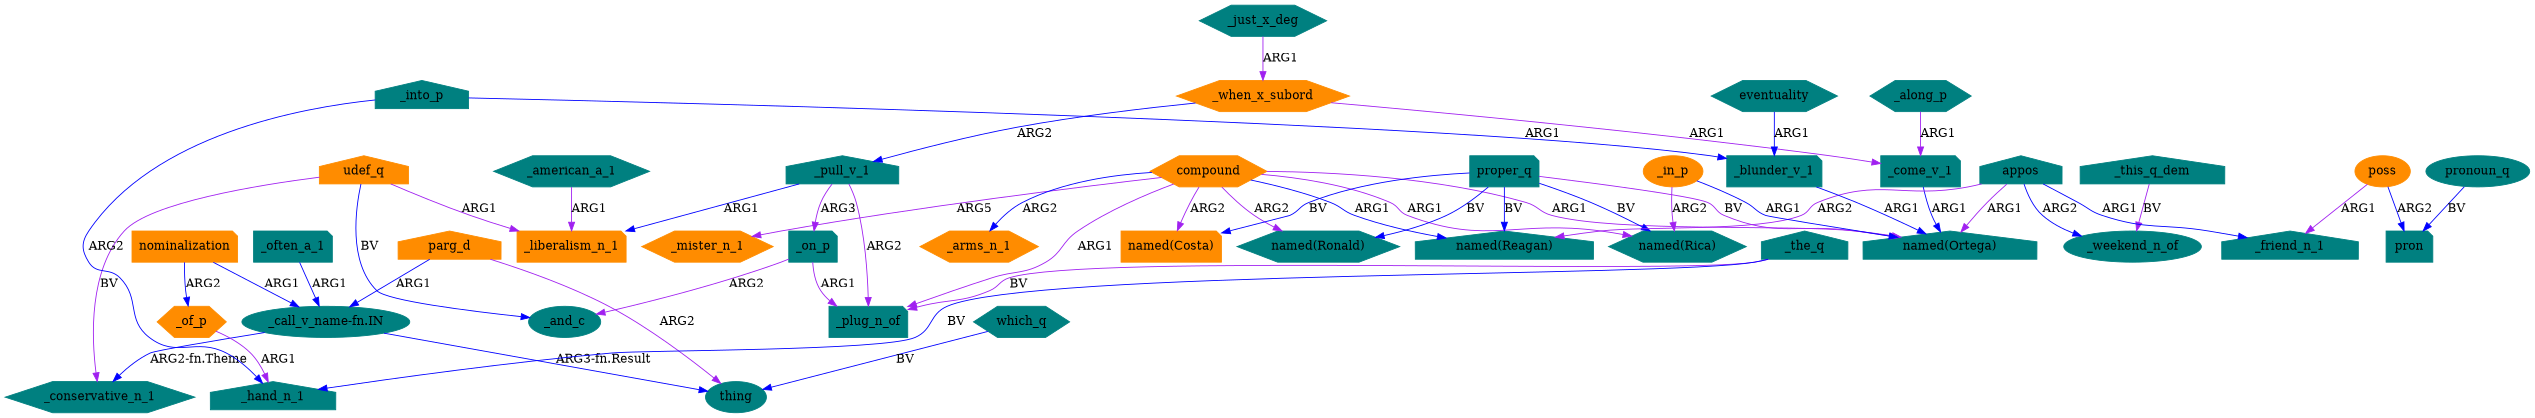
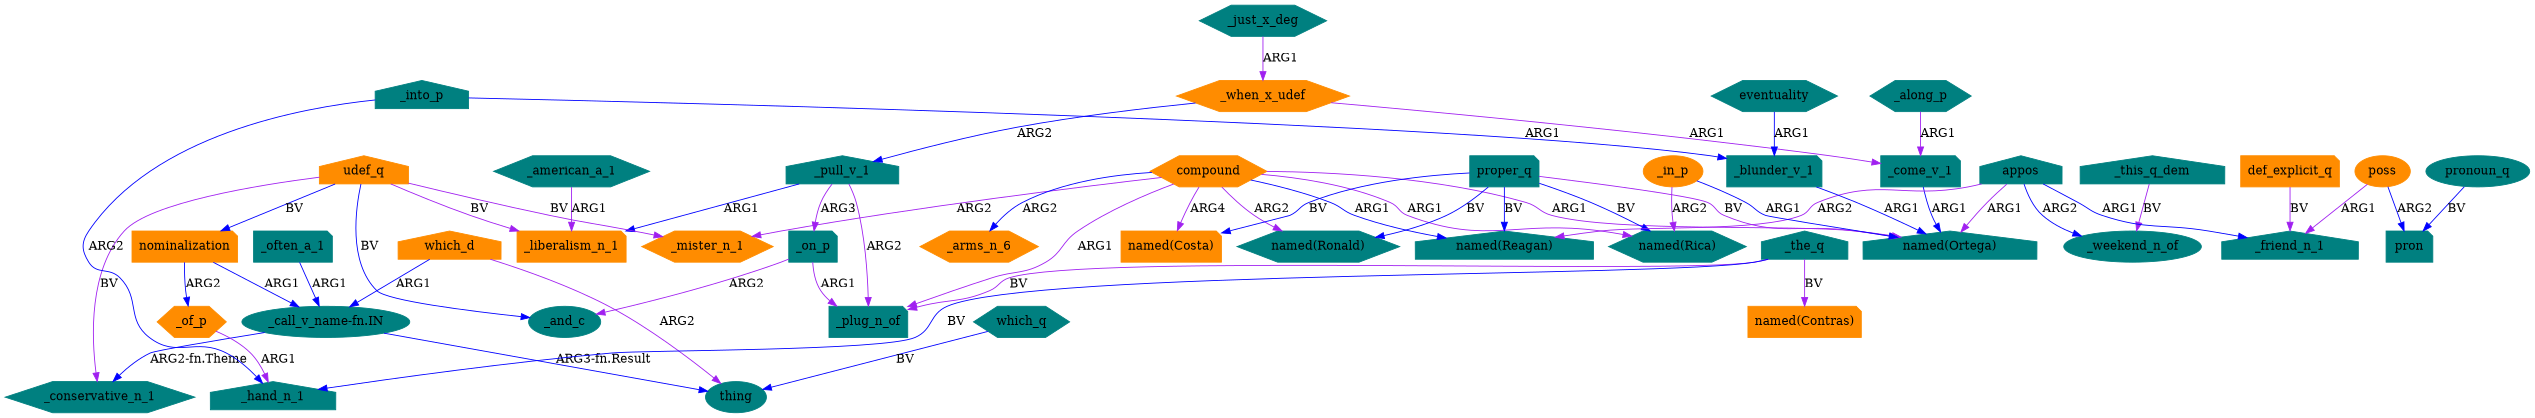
(1263, 96) -> (1263, 96)
none -> (2290, 171)
none -> (282, 206)
(479, 209) -> (479, 209)
(974, 209) -> (974, 209)
(1208, 209) -> (1208, 209)
none -> (531, 211)
(450, 247) -> (450, 247)
(979, 247) -> (979, 247)
none -> (1805, 322)
